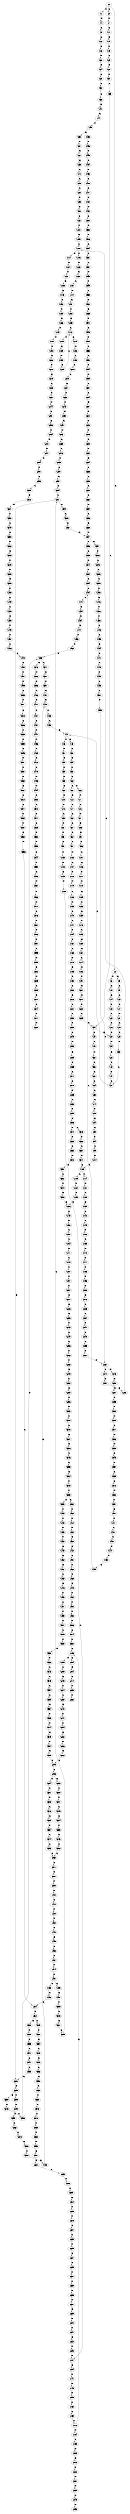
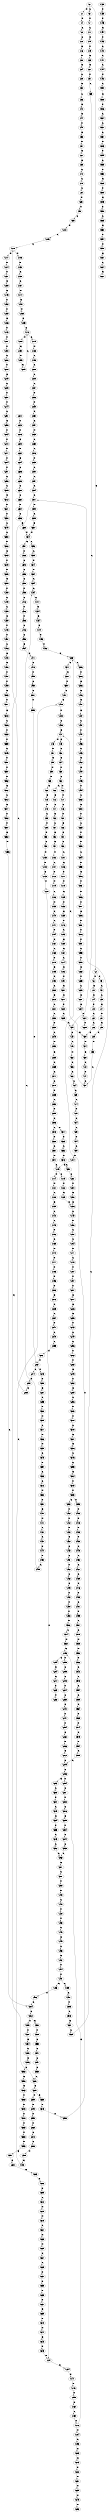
(88, 411) -> none
